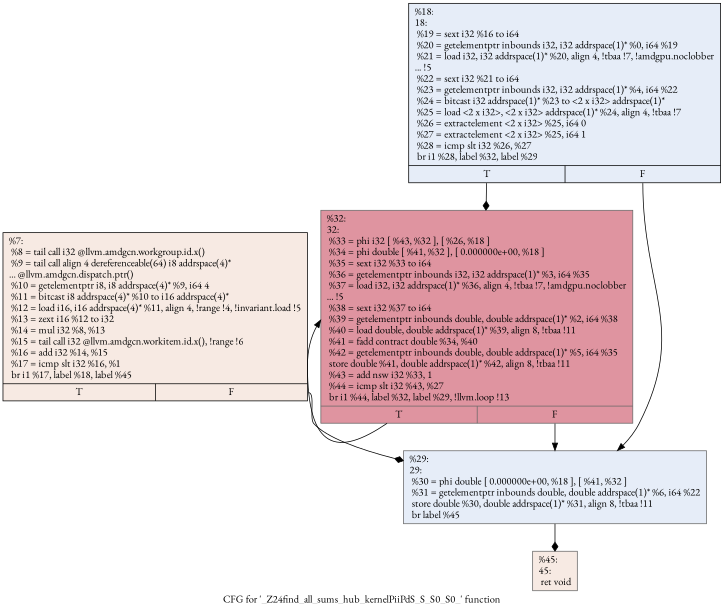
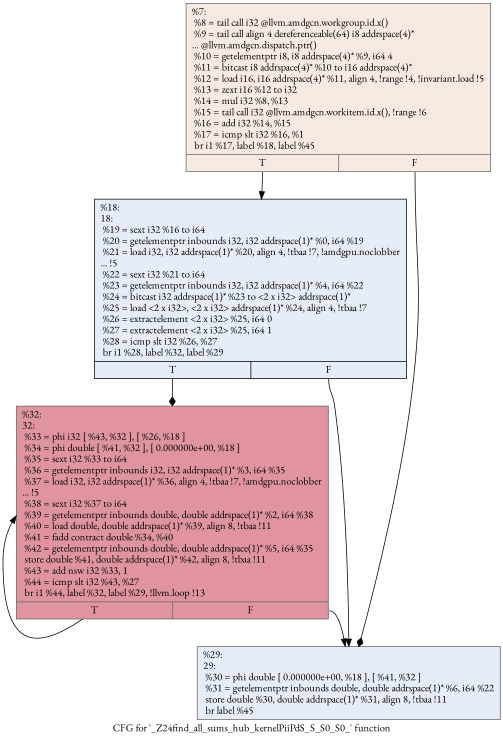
none -> (262, 182)
(155, 317) -> (338, 87)
(555, 571) -> none
